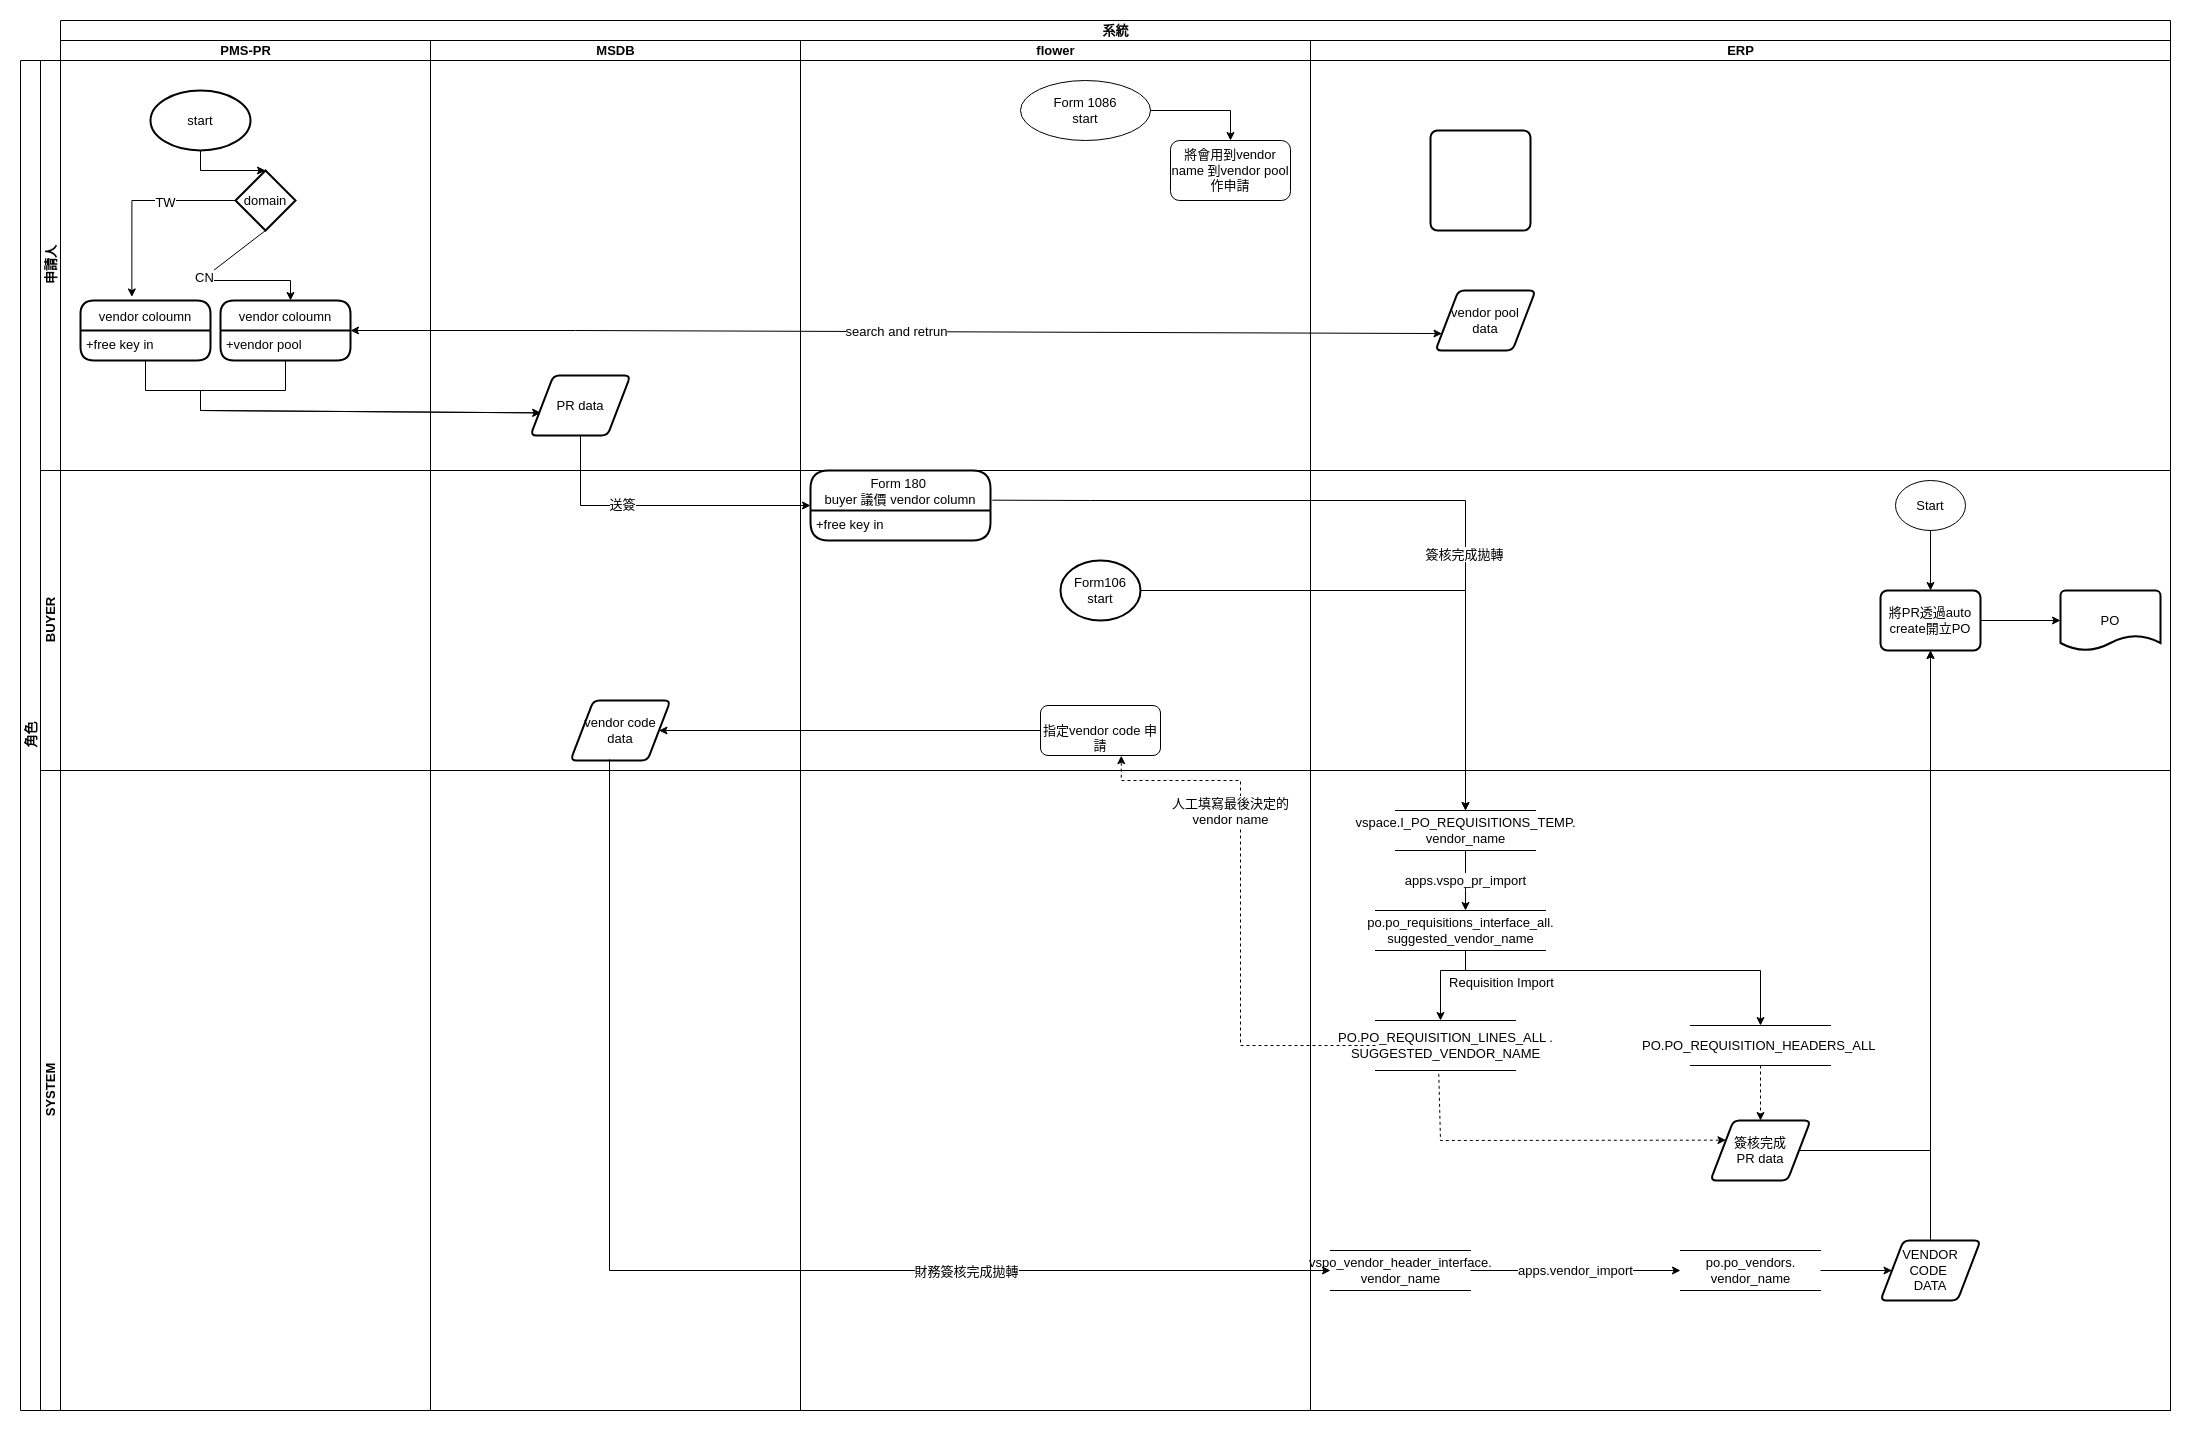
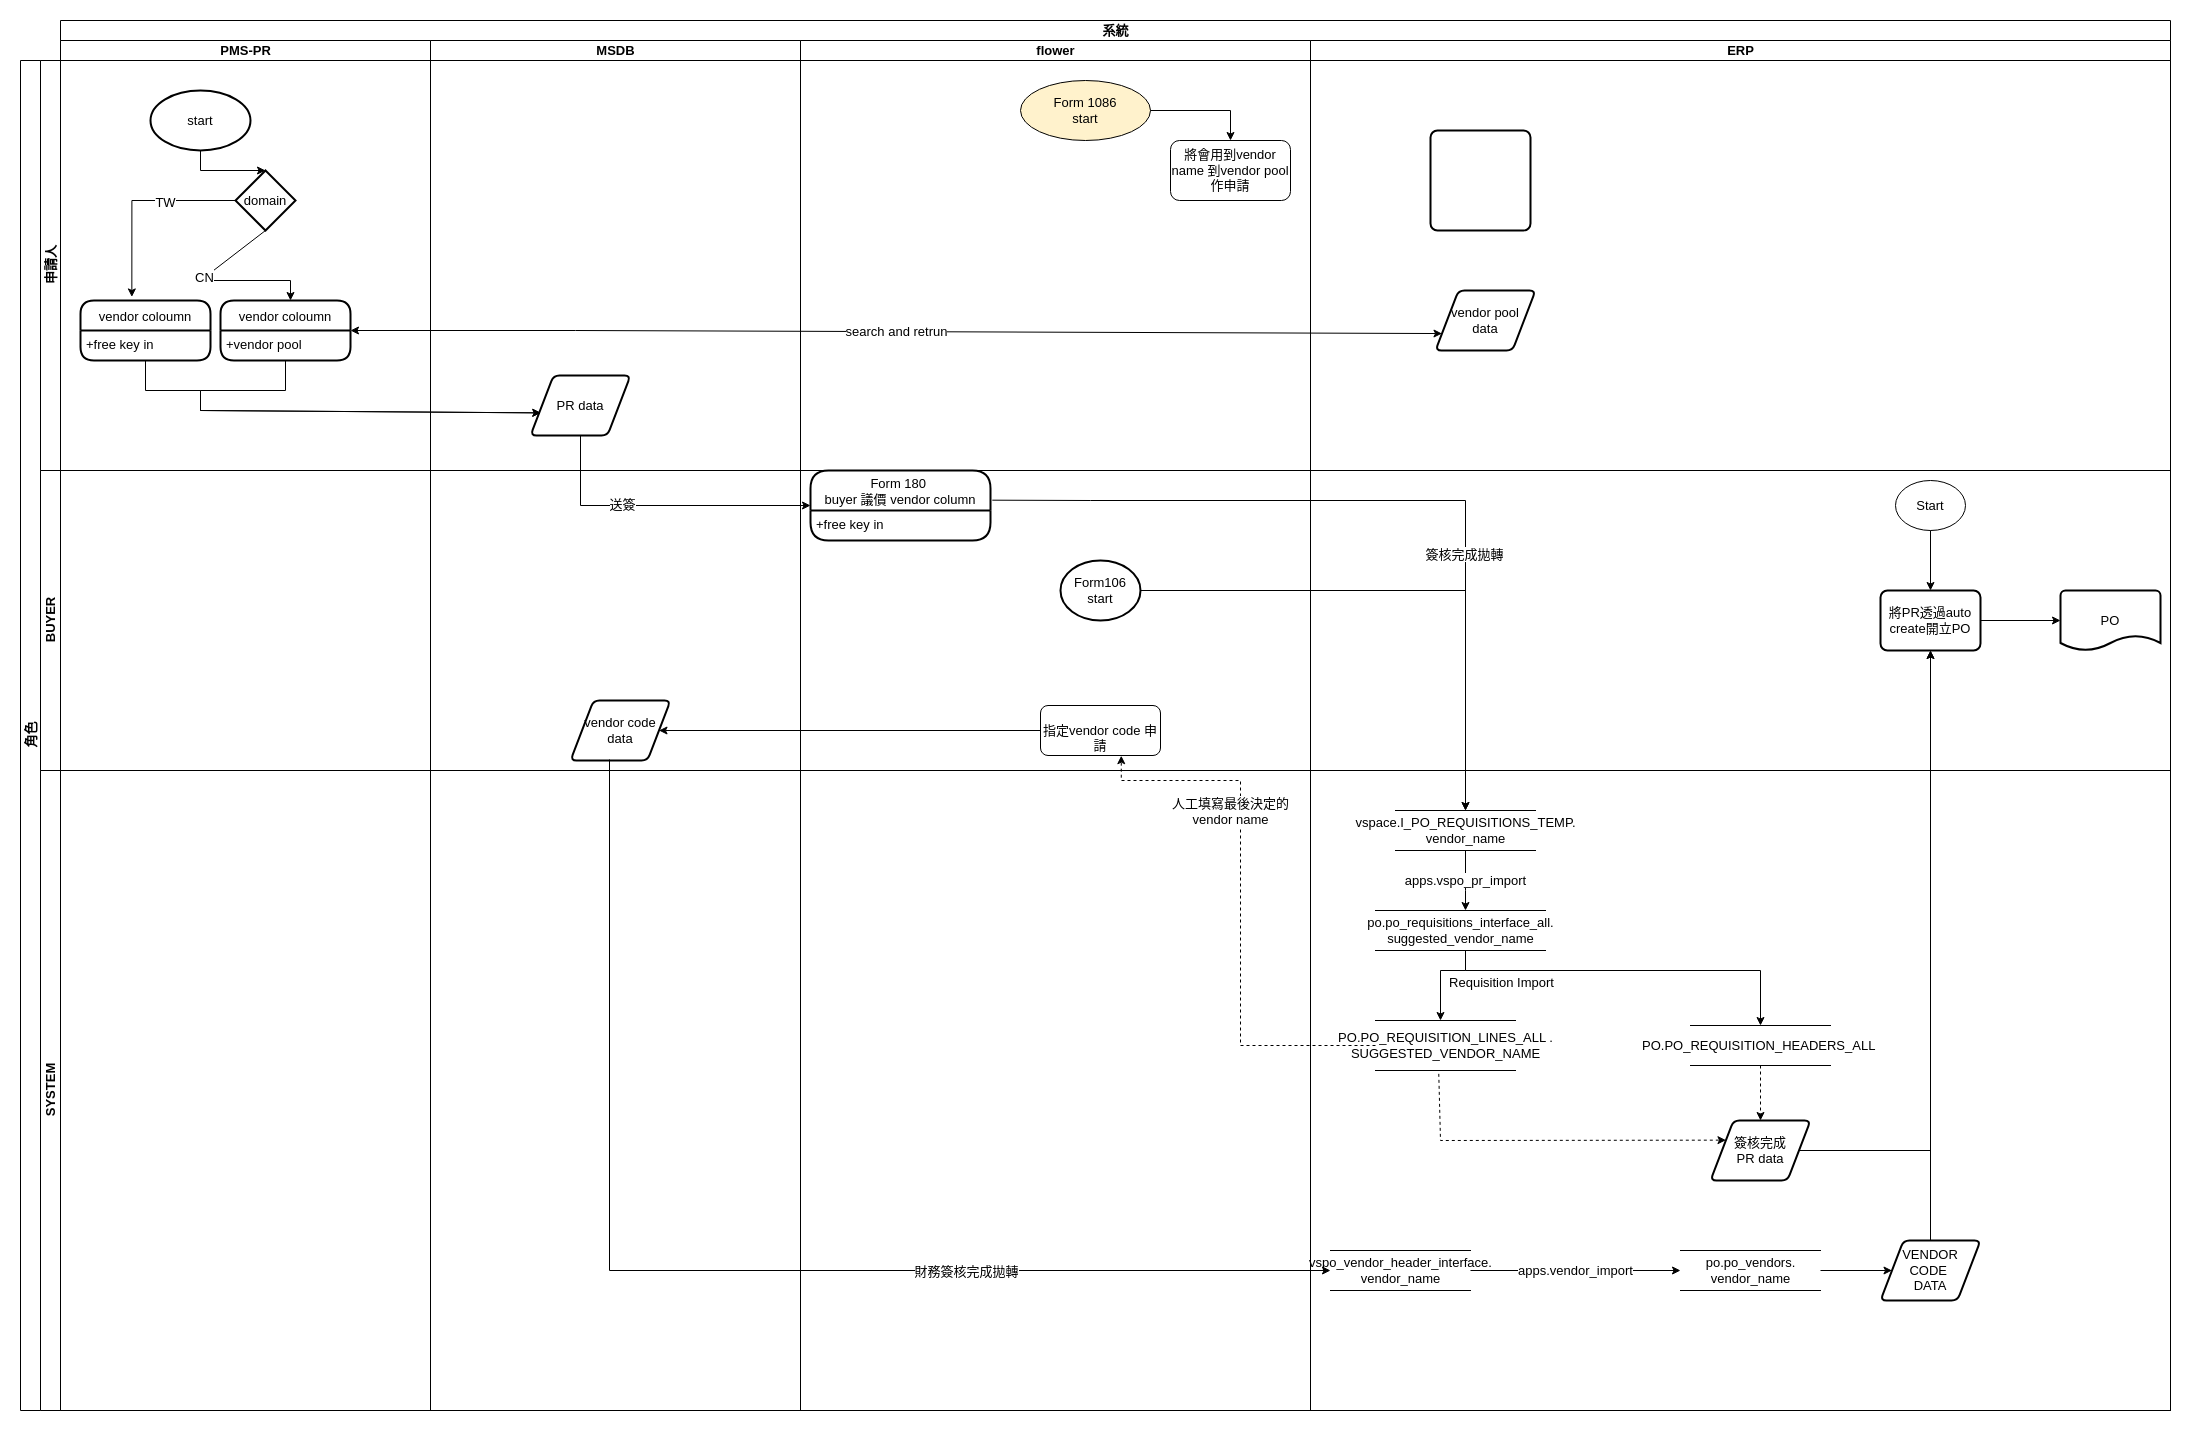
(1086, 111) -> (1086, 111)
